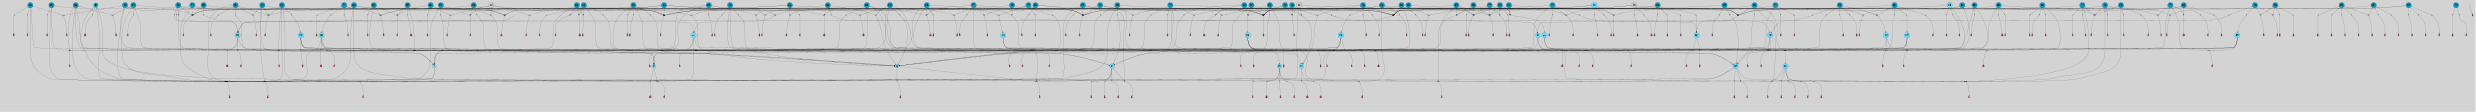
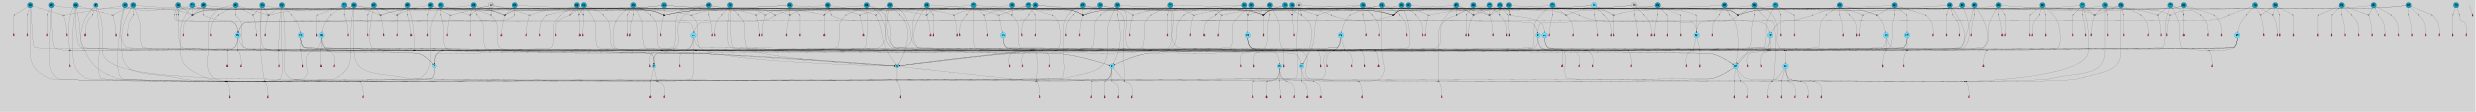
none -> (515, 5)
(1950, 5) -> (1950, 5)
